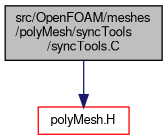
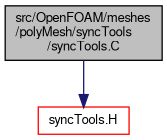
(84, 121) -> (84, 121)
